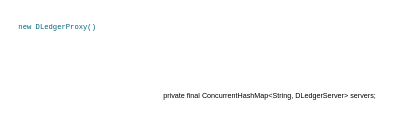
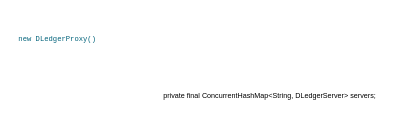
(57, 27) -> (57, 39)
